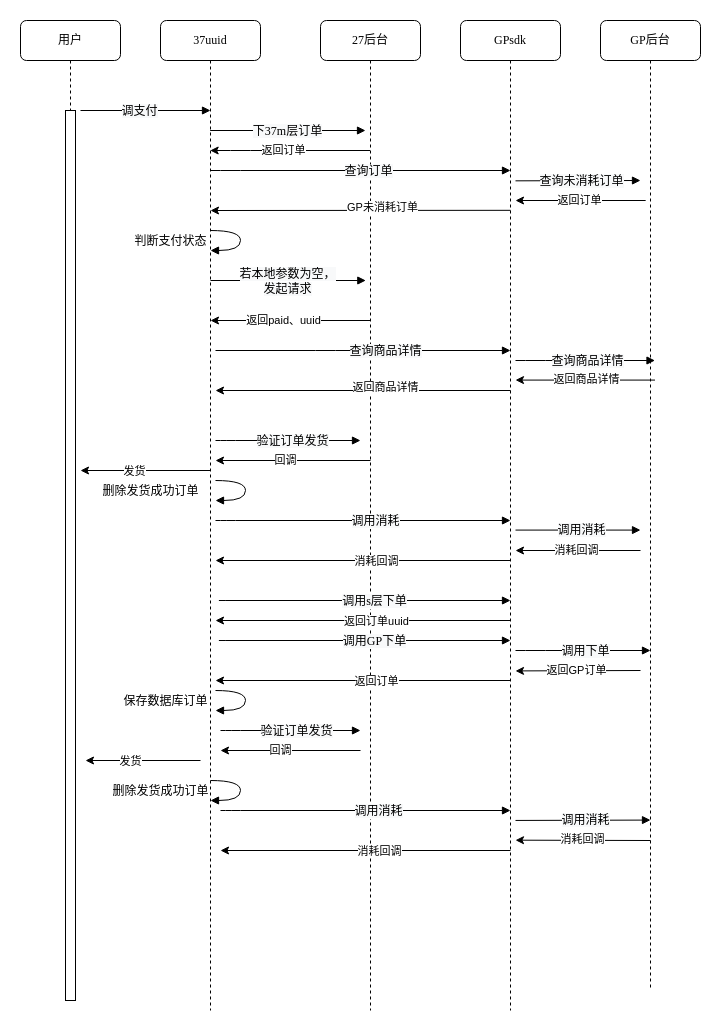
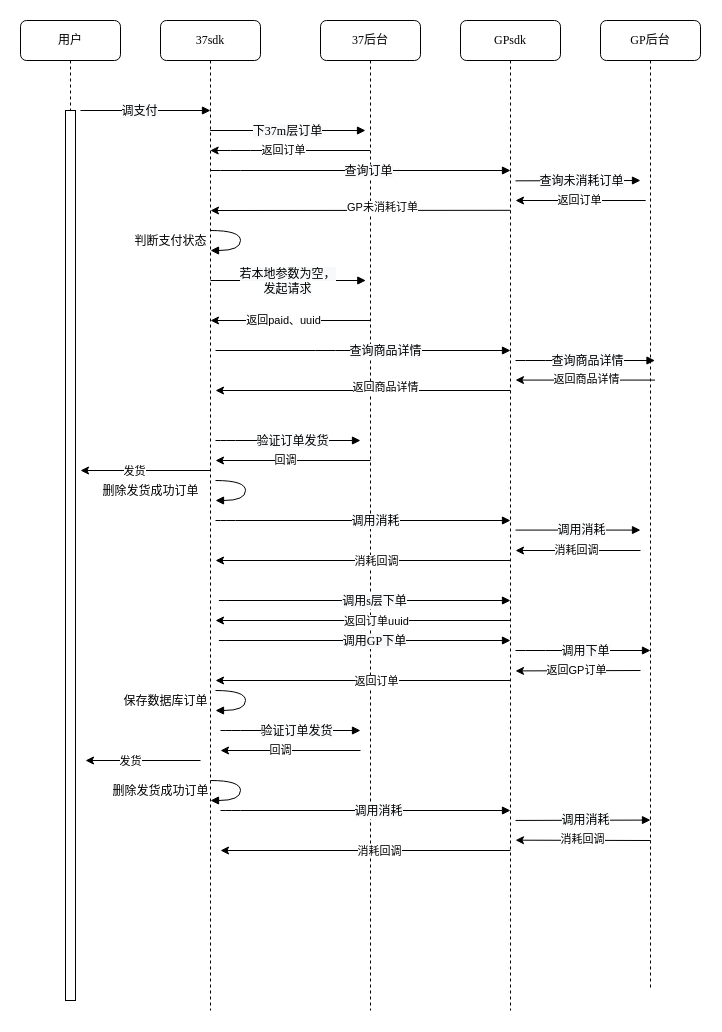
(211, 41) -> (211, 41)
(371, 41) -> (371, 41)
